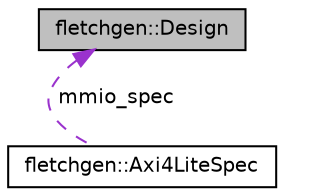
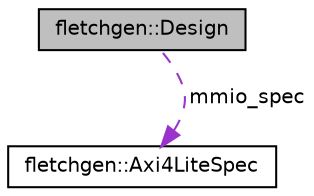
(50, 109) -> (183, 88)
